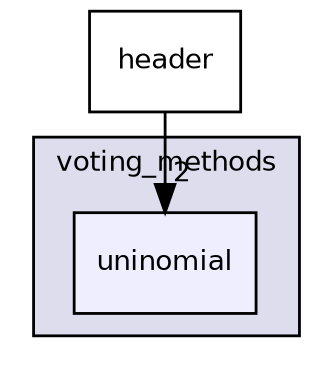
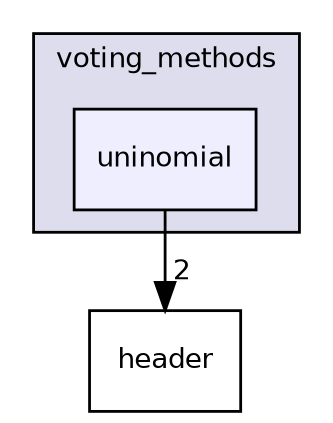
(165, 154) -> (165, 250)
